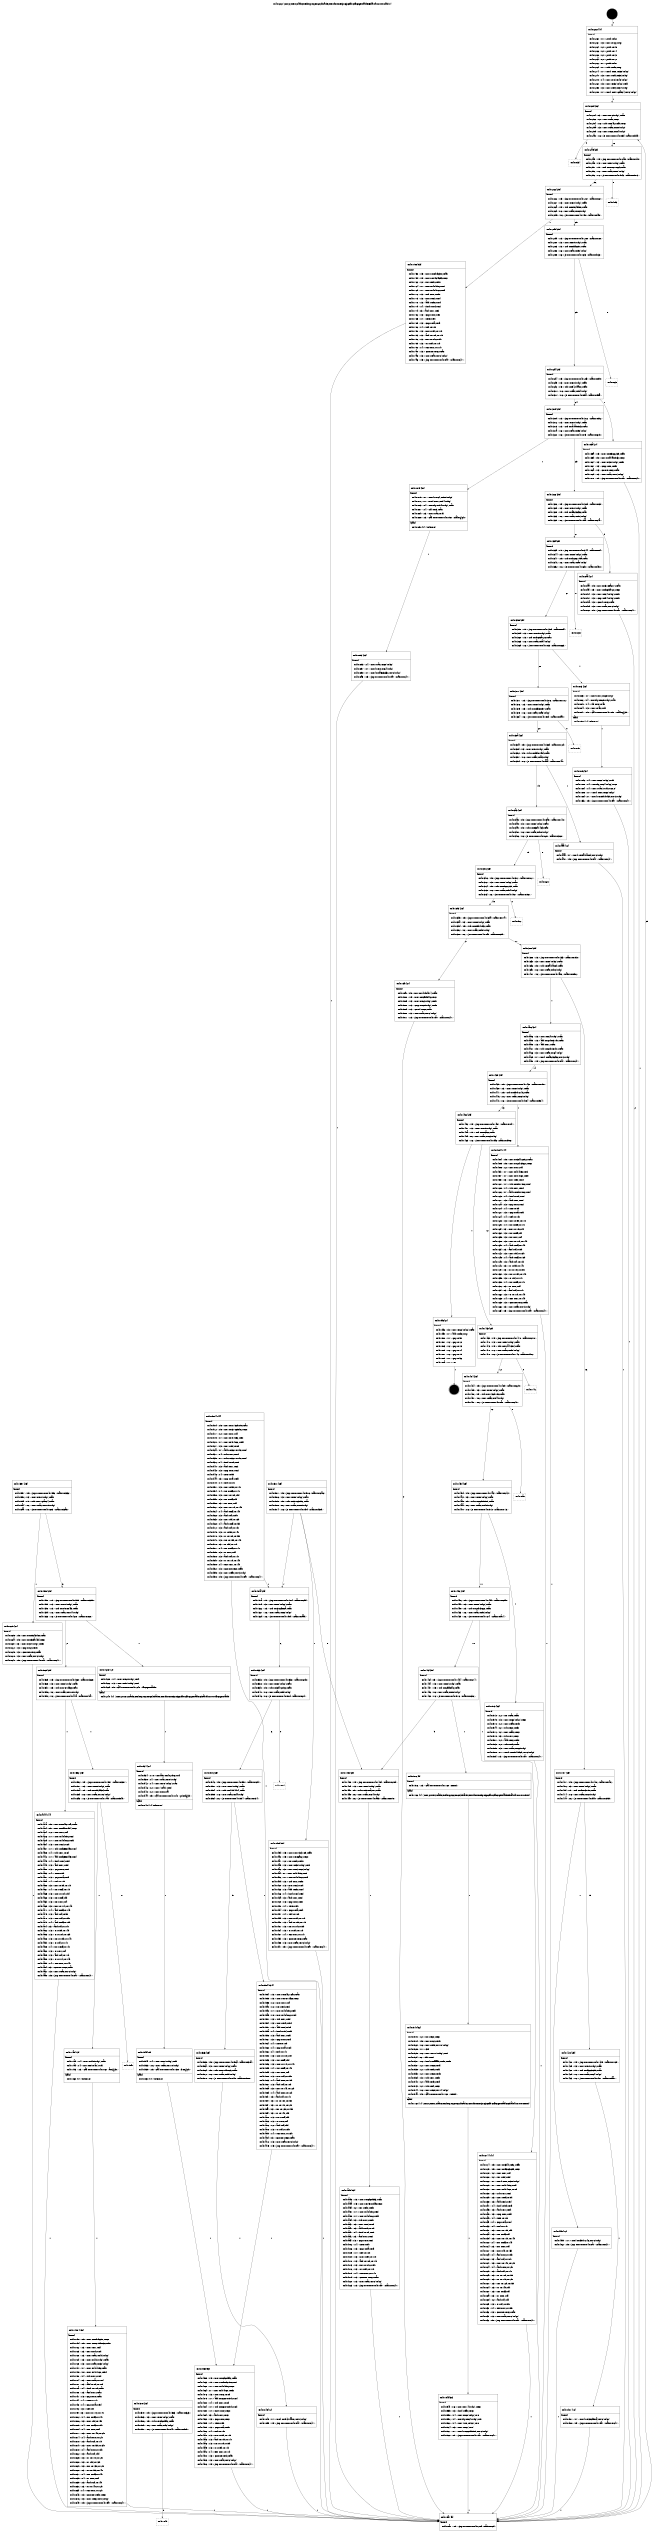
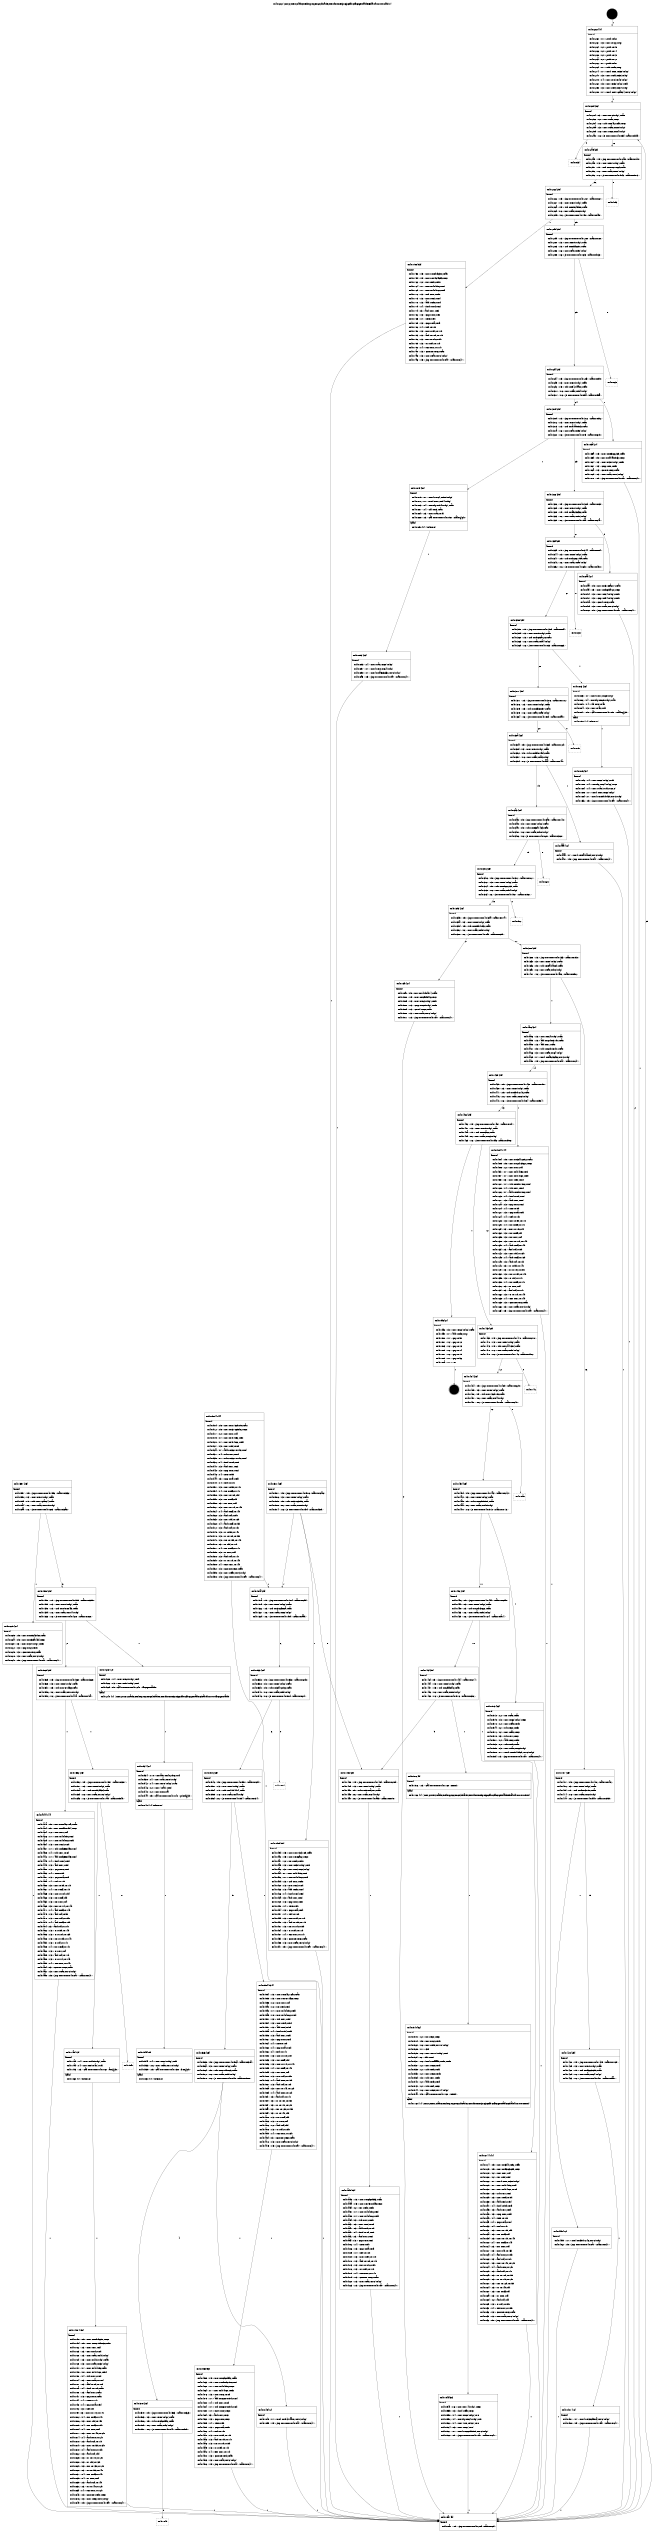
(193, 2223) -> none
none -> (143, 2226)
